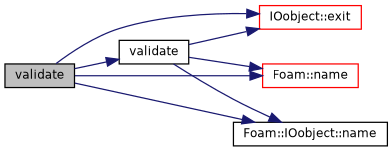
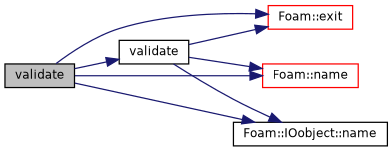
(310, 17) -> (310, 17)
